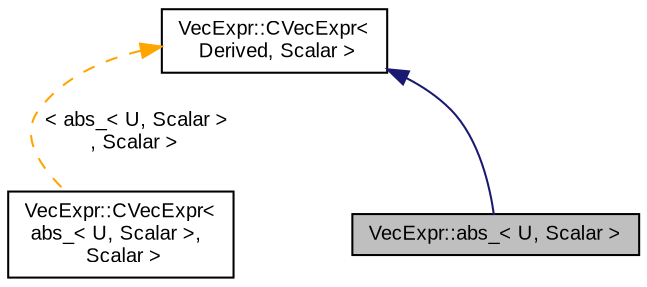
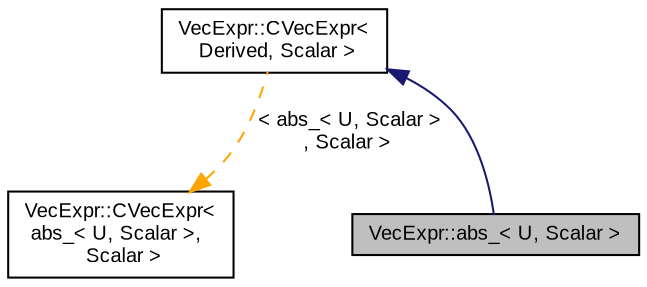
(47, 100) -> (245, 130)
